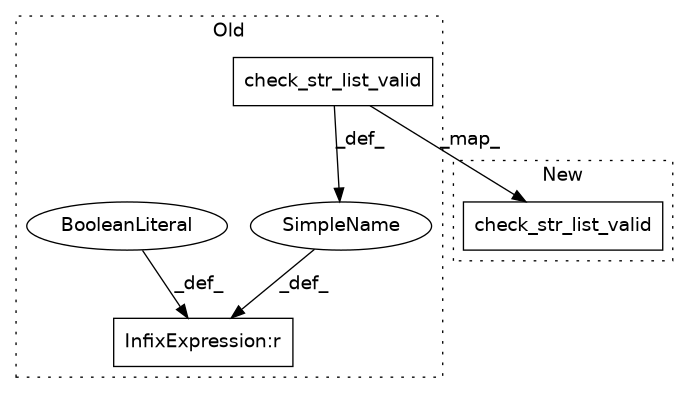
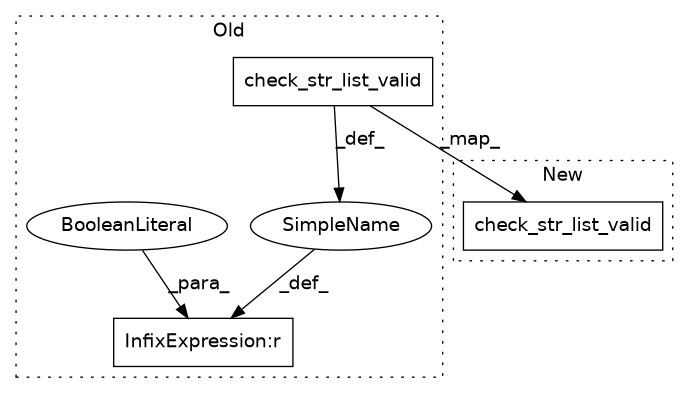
(199, 284) -> (199, 284)
